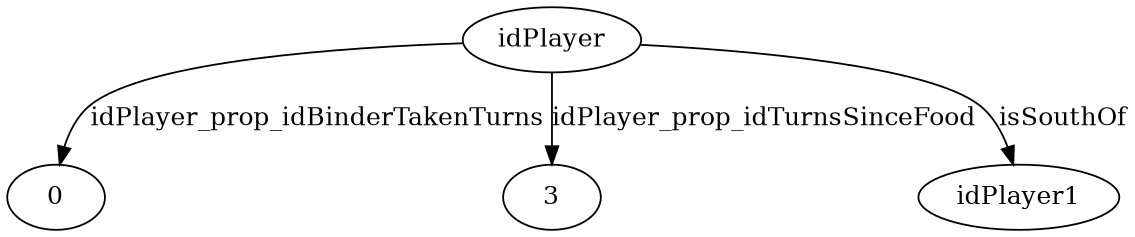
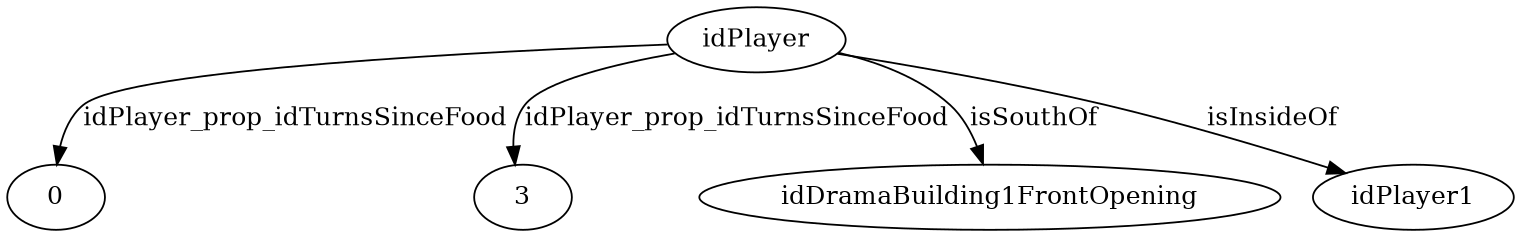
(318, 119) -> (296, 119)
(1063, 119) -> (1273, 119)
none -> (990, 197)
